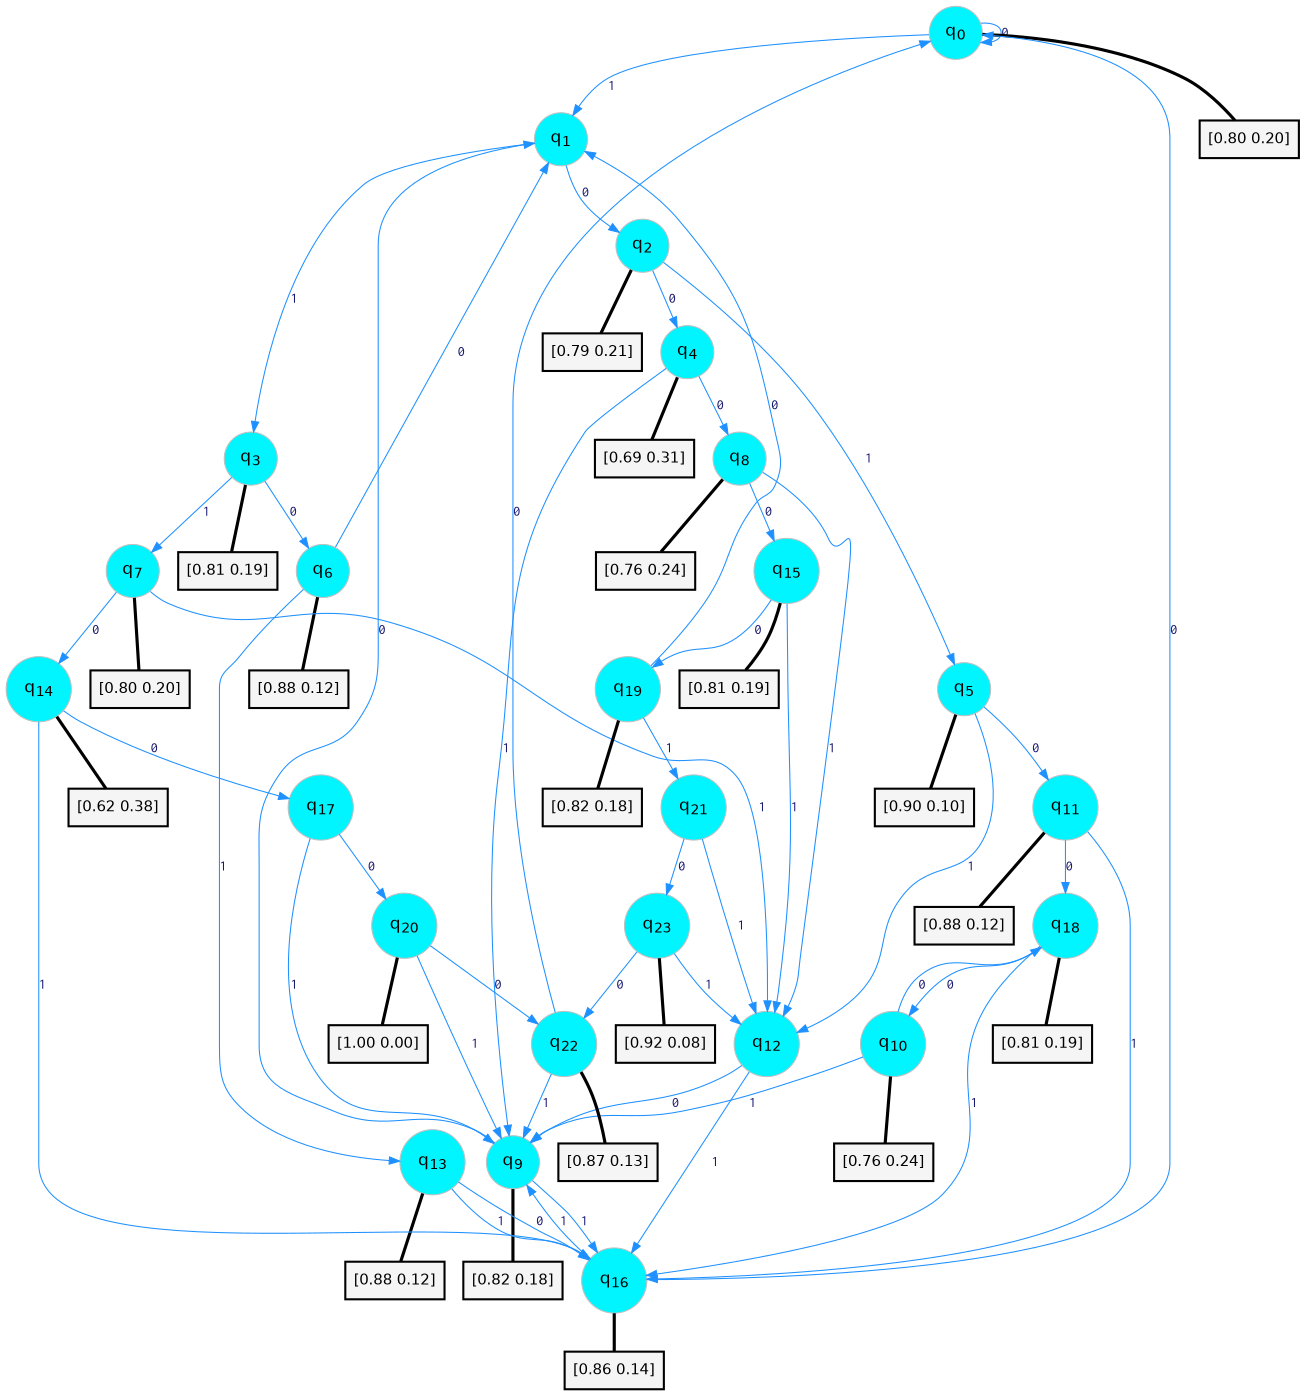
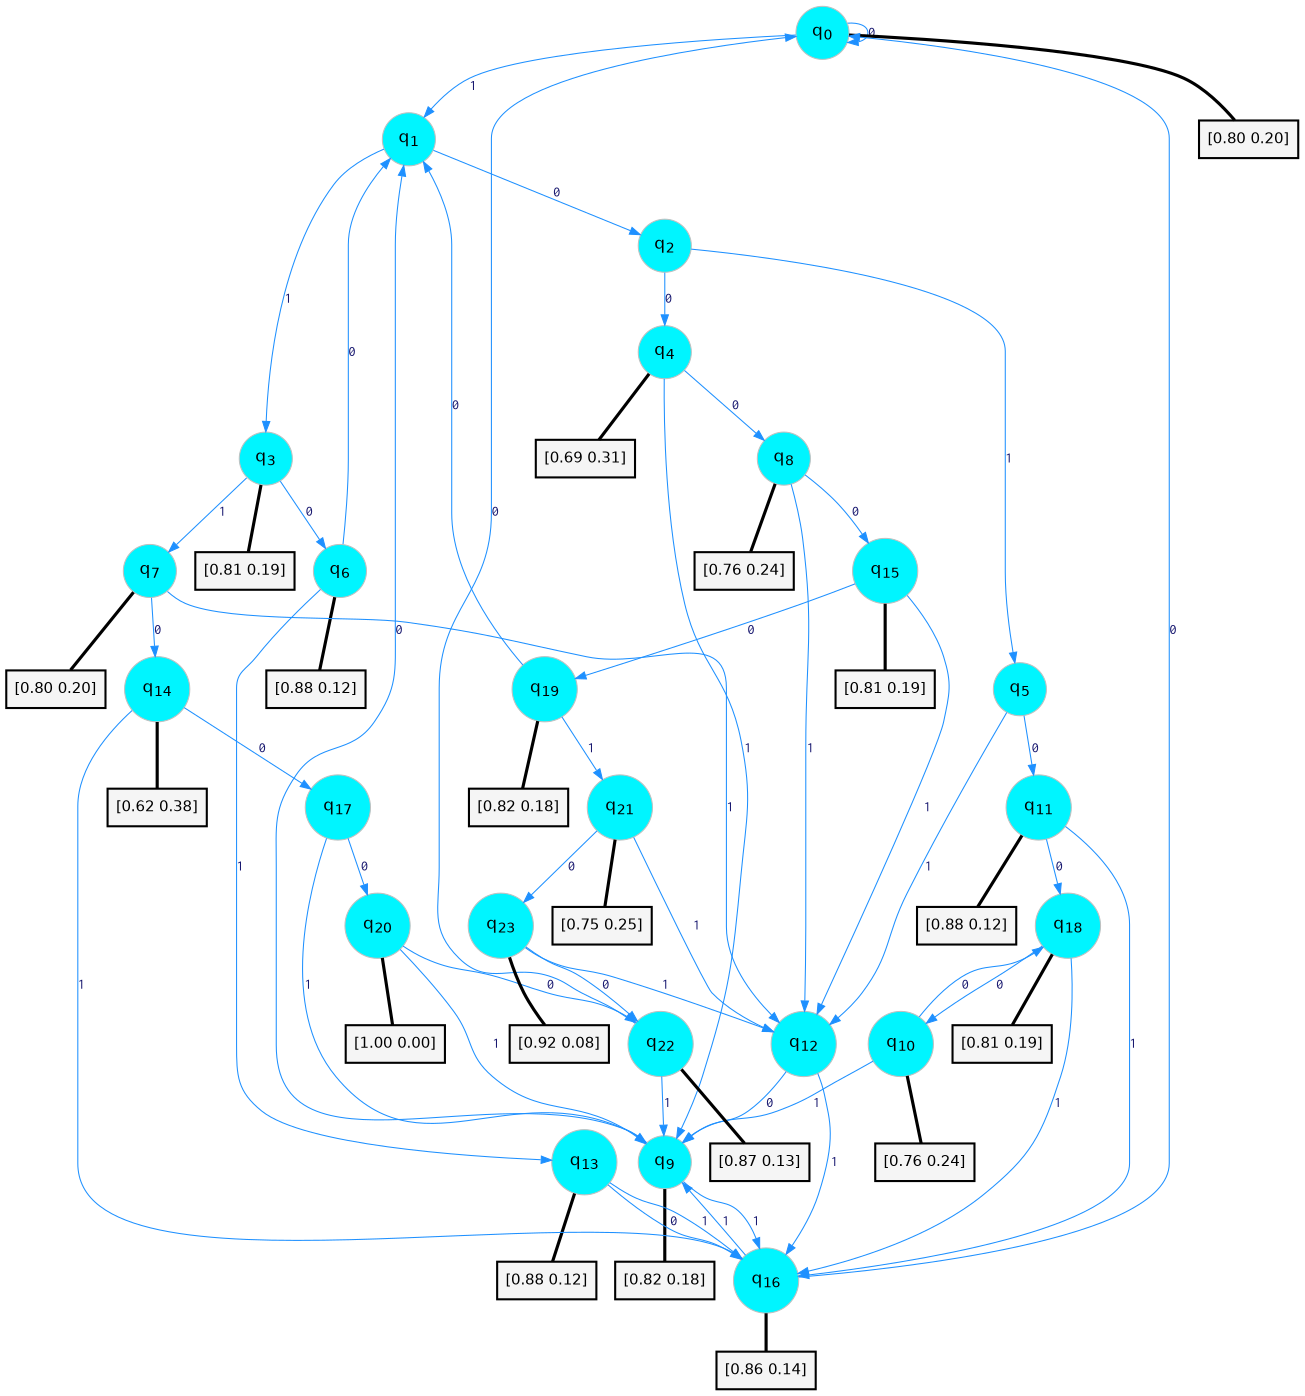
(592, 352) -> none
(924, 807) -> none
none -> (602, 926)
